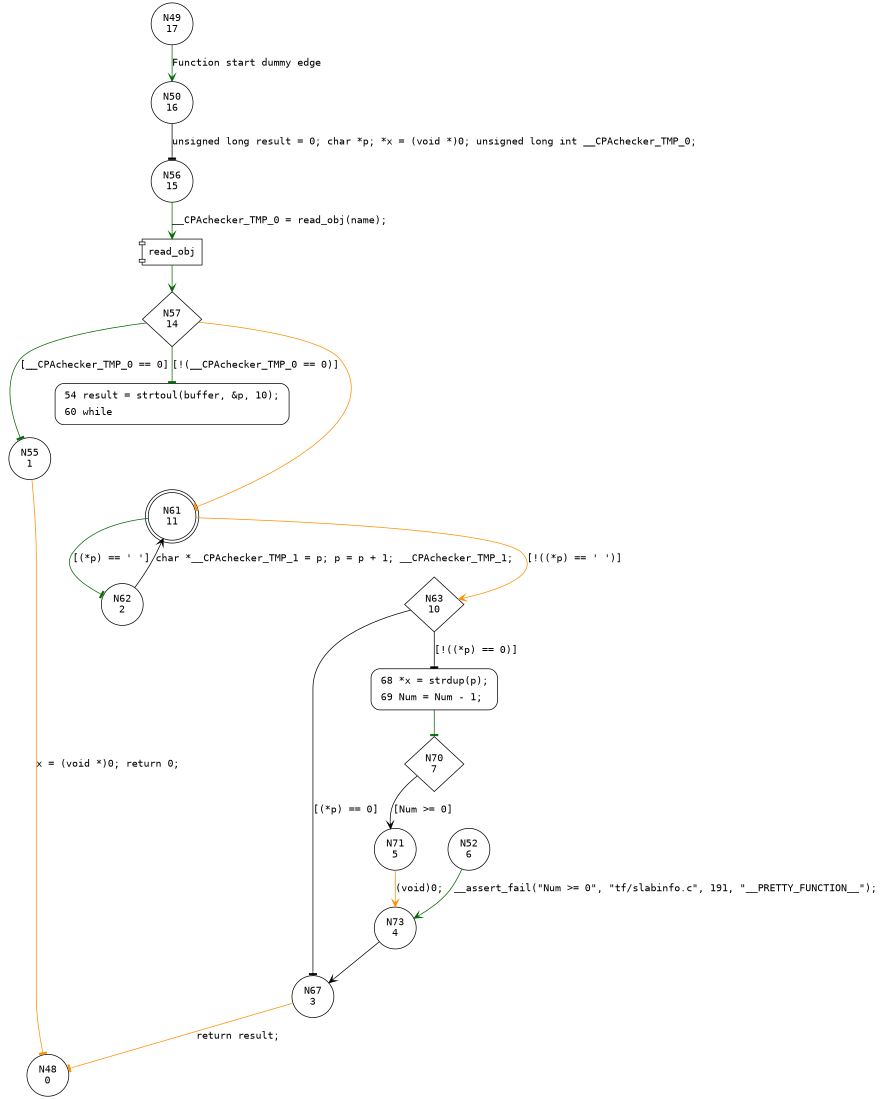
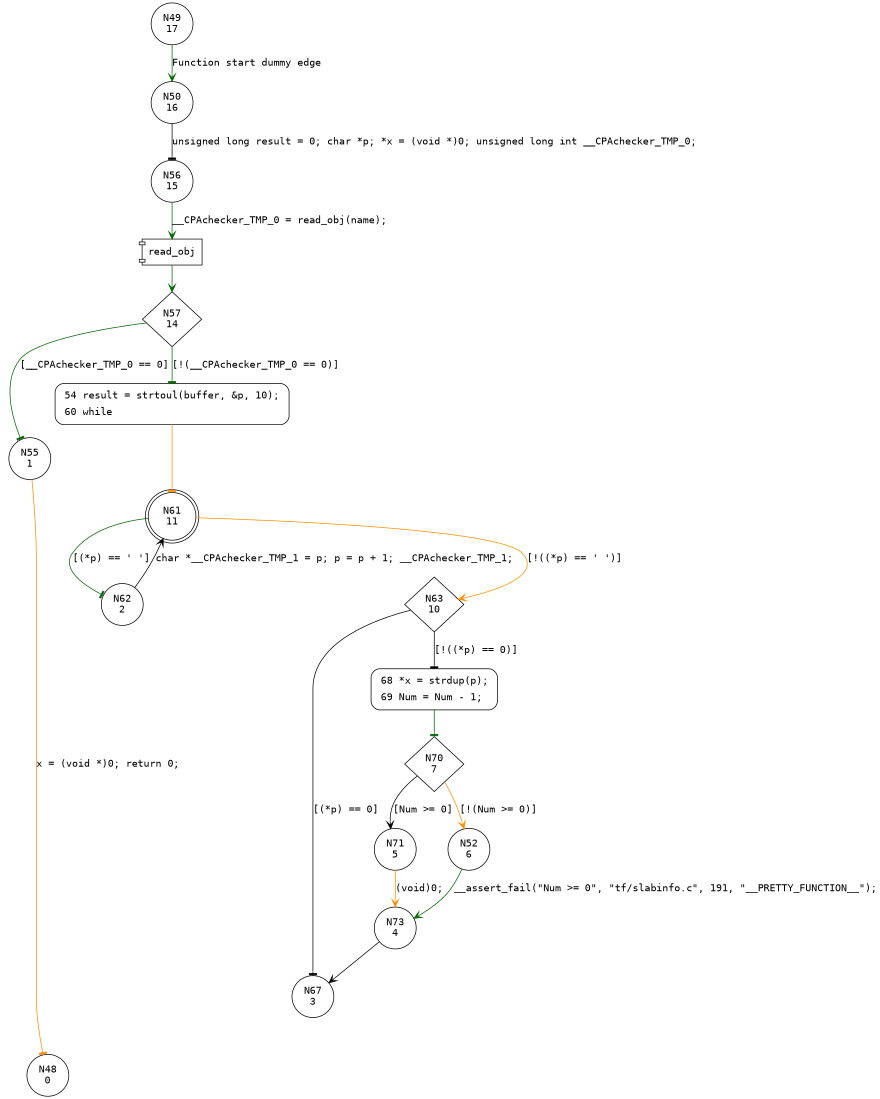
(349, 399) -> (172, 457)
none -> (455, 801)
(182, 1035) -> none
